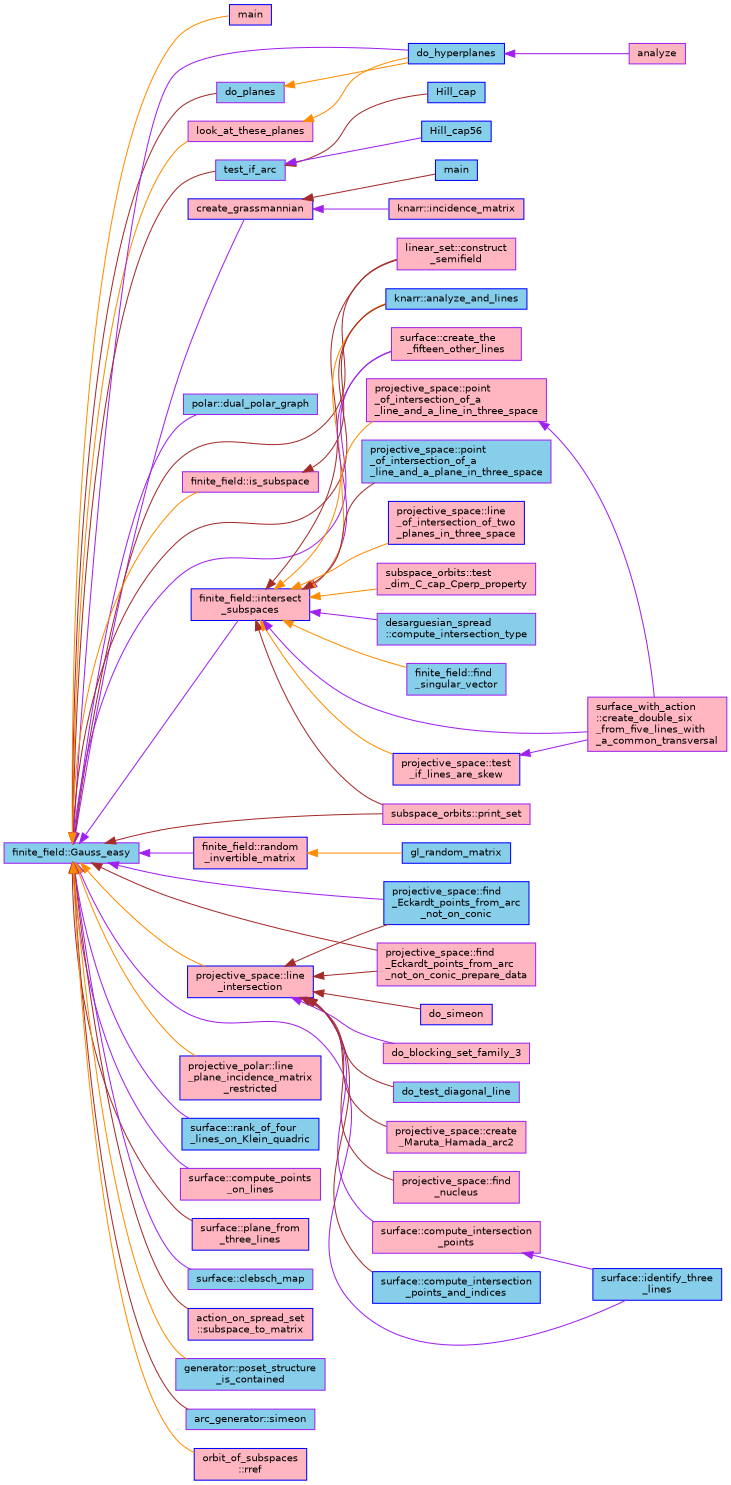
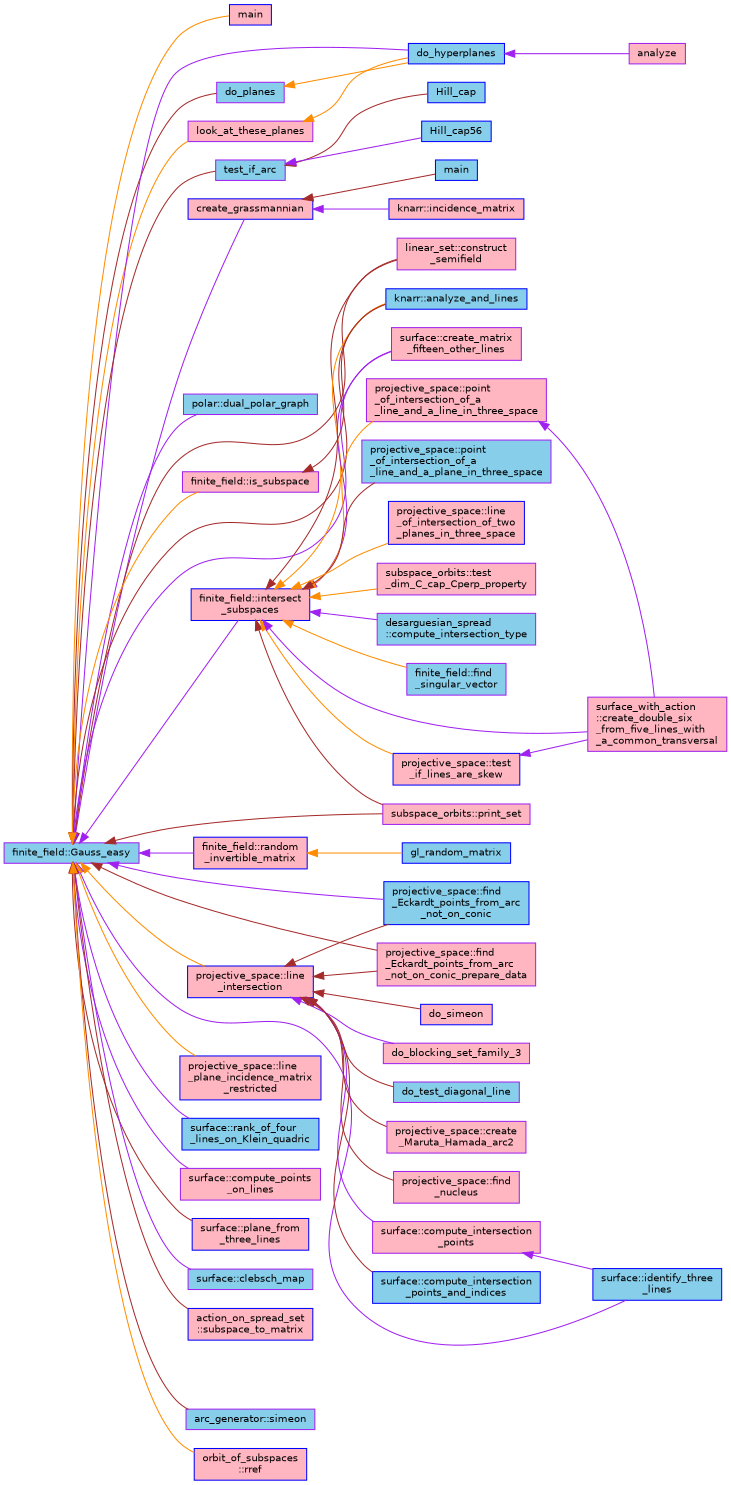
(456, 344) -> (456, 344)
(250, 1078) -> (250, 1078)
(250, 1374) -> none
